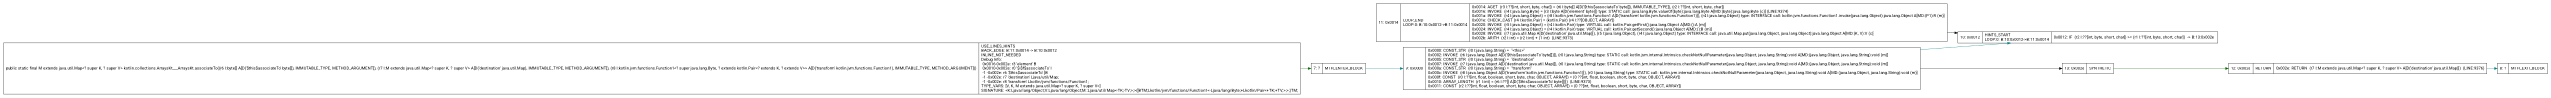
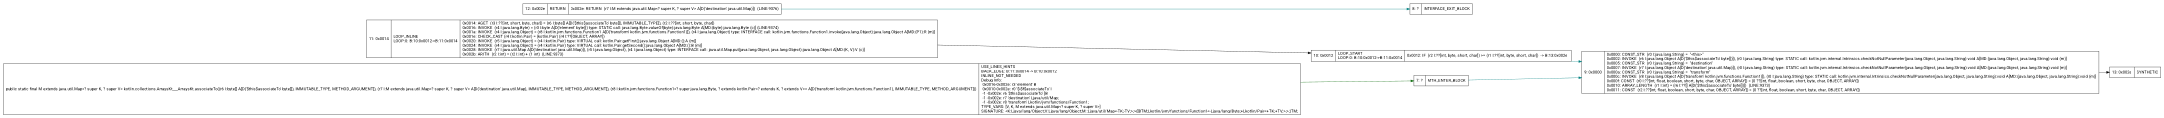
(1413, 20) -> (406, 37)
(1998, 35) -> (1350, 53)
(1964, 46) -> (1575, 61)
(2169, 68) -> none
(2528, 68) -> (1447, 9)
